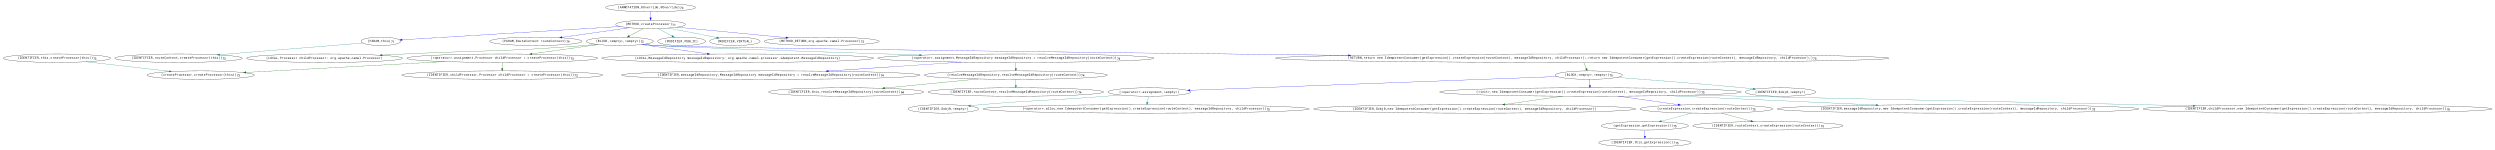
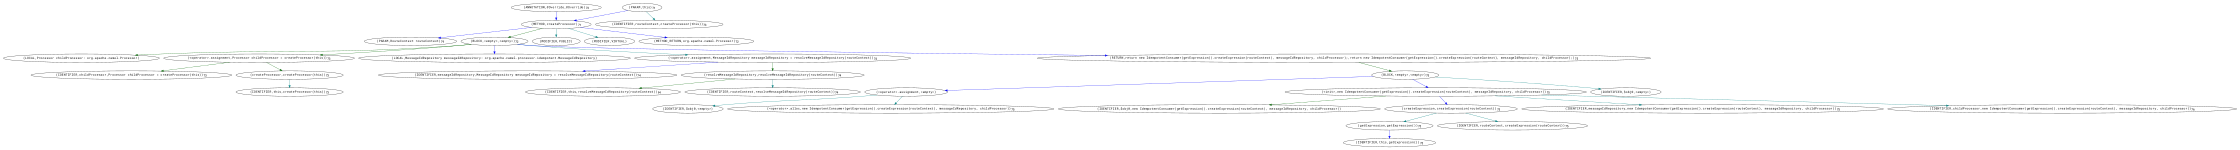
(511, 33) -> (602, 15)
(128, 67) -> (290, 82)
(1736, 117) -> (1481, 117)
